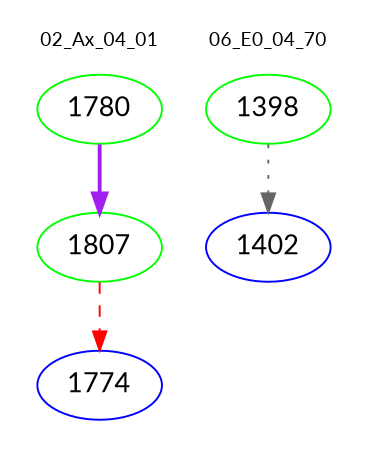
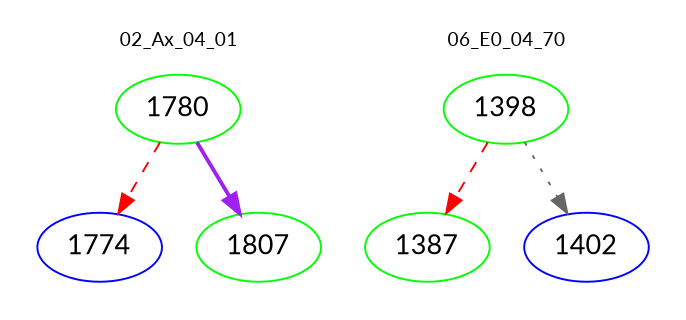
none -> (427, 247)
(100, 307) -> (144, 170)
